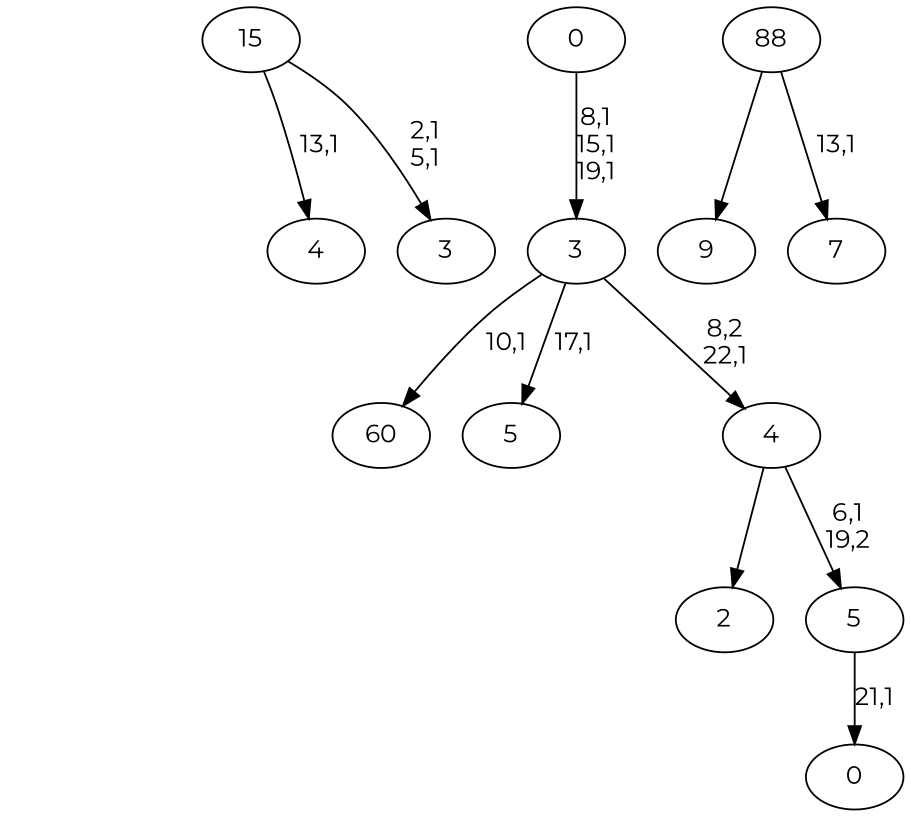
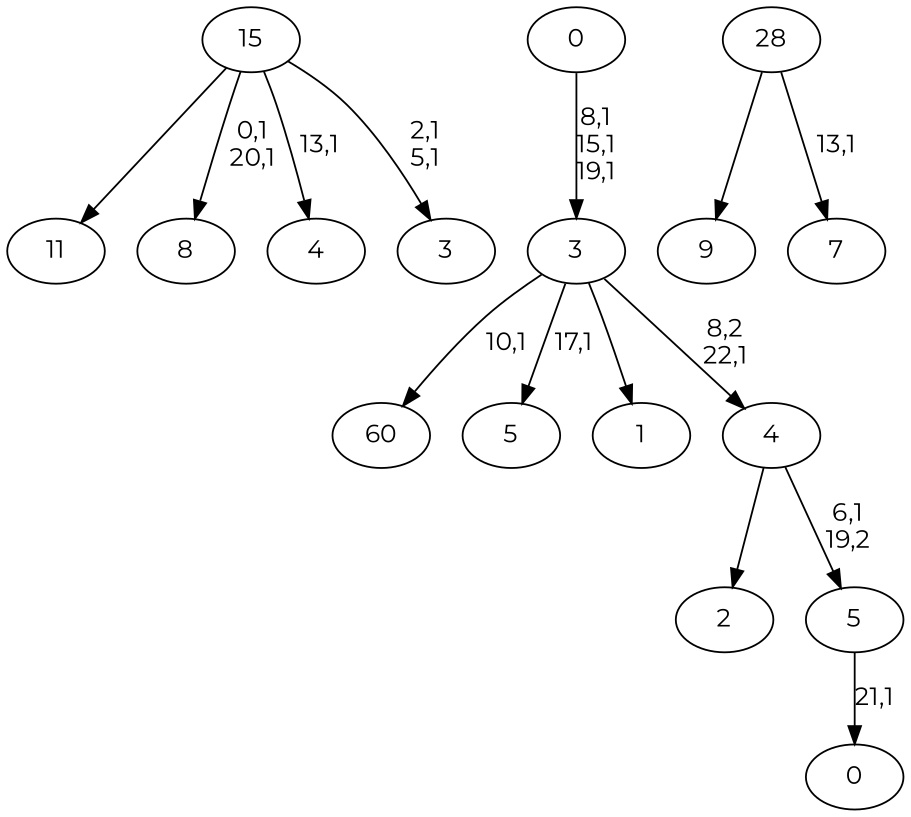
(772, 40) -> (772, 40)
none -> (56, 251)
none -> (186, 251)
none -> (641, 435)
